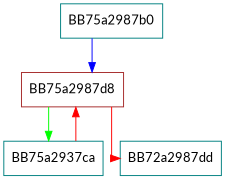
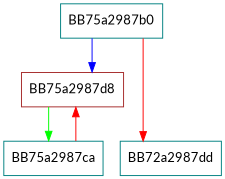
(112, 133) -> (143, 85)
(53, 158) -> (53, 158)
